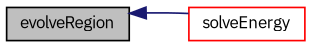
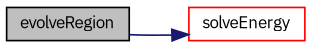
(167, 13) -> (151, 35)
